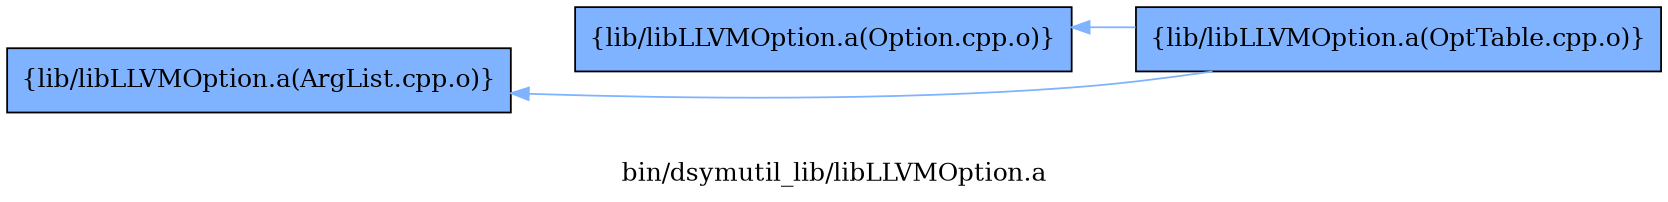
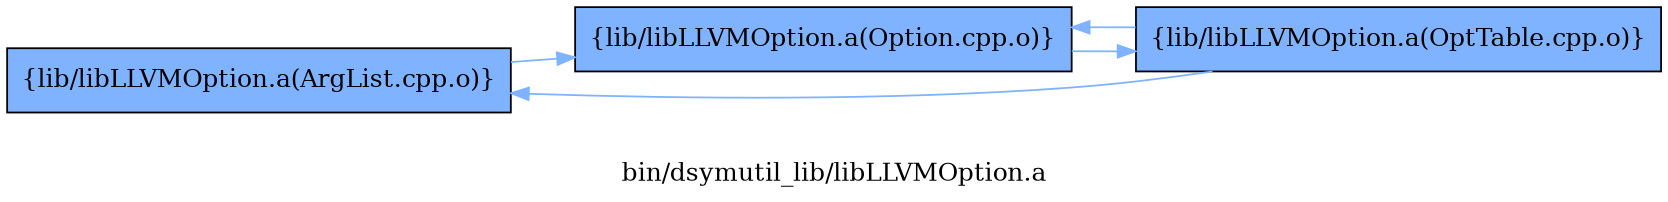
none -> (1095, 51)
none -> (534, 60)
